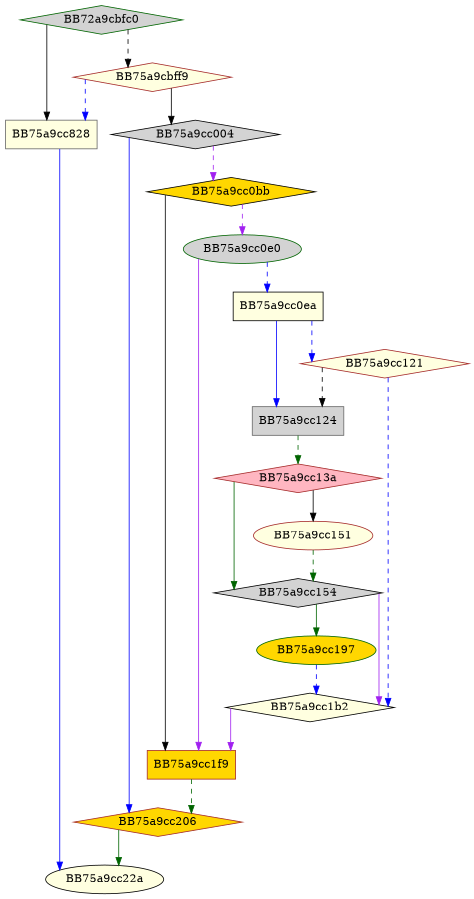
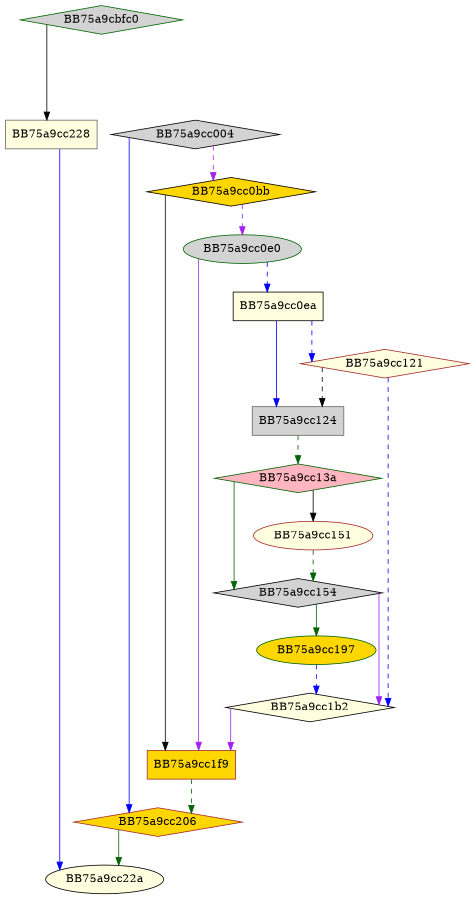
(101, 20) -> (101, 20)
(152, 77) -> none
(51, 134) -> (51, 134)
(298, 478) -> (298, 478)
